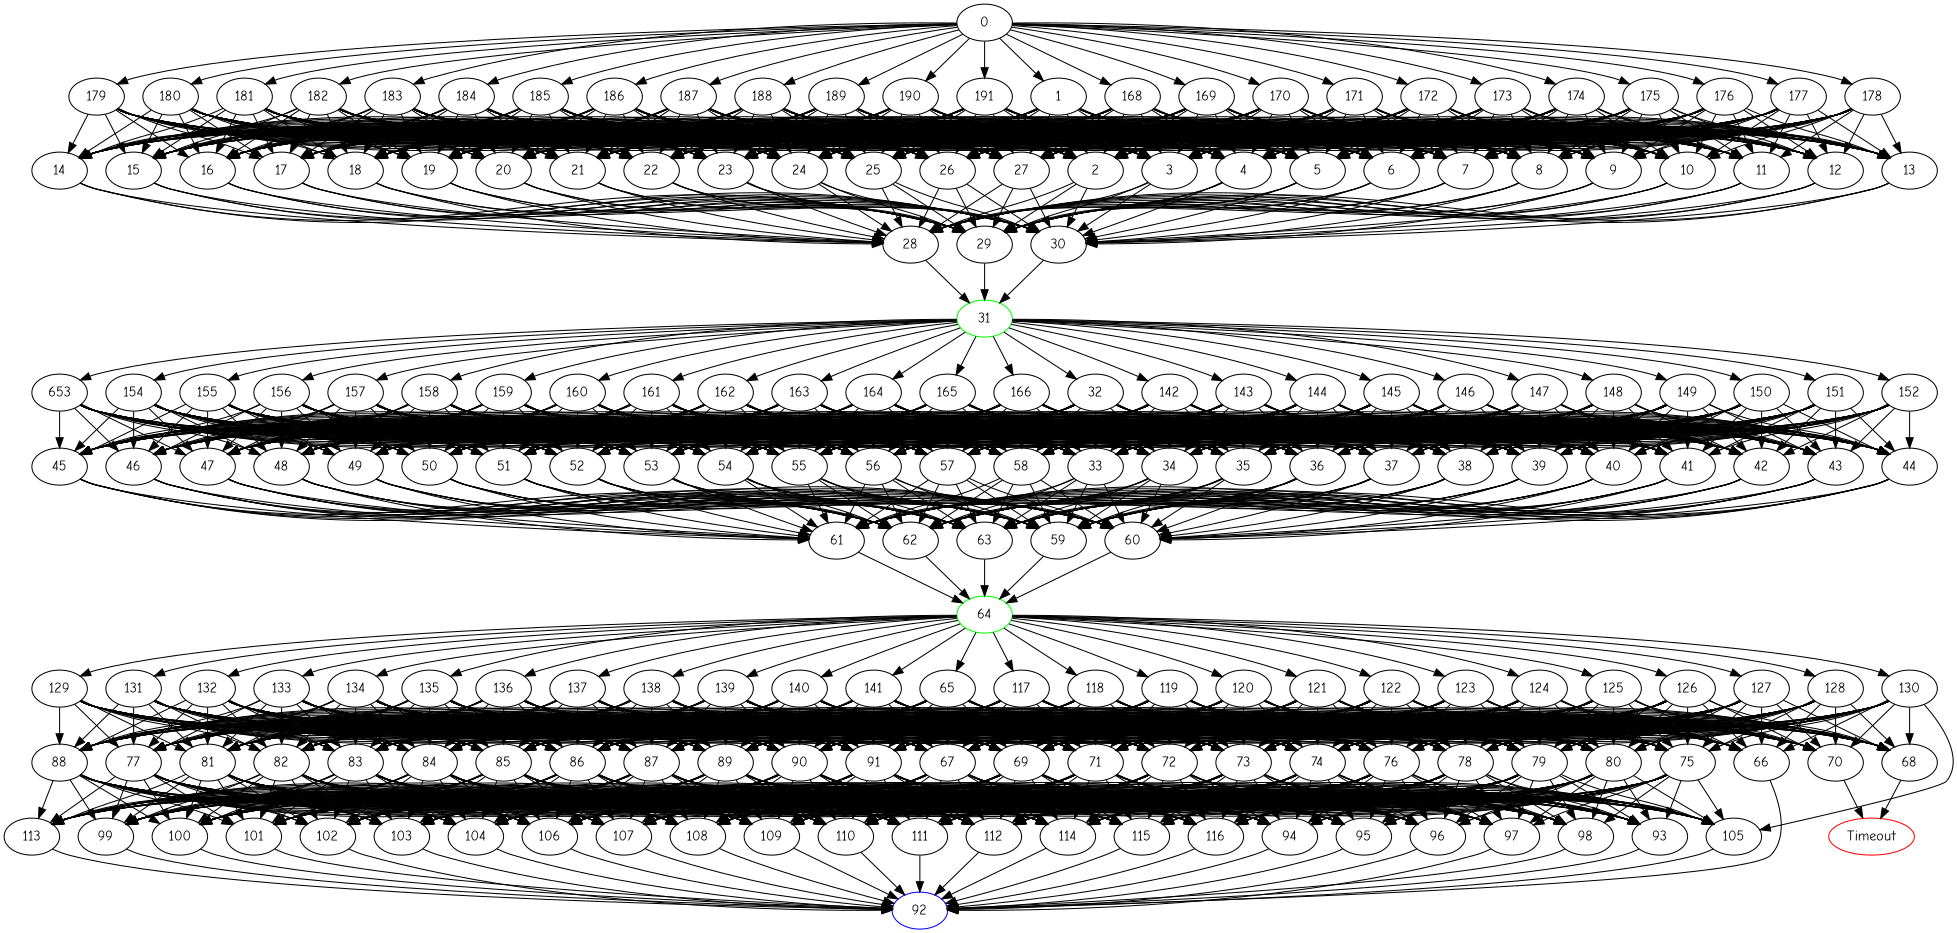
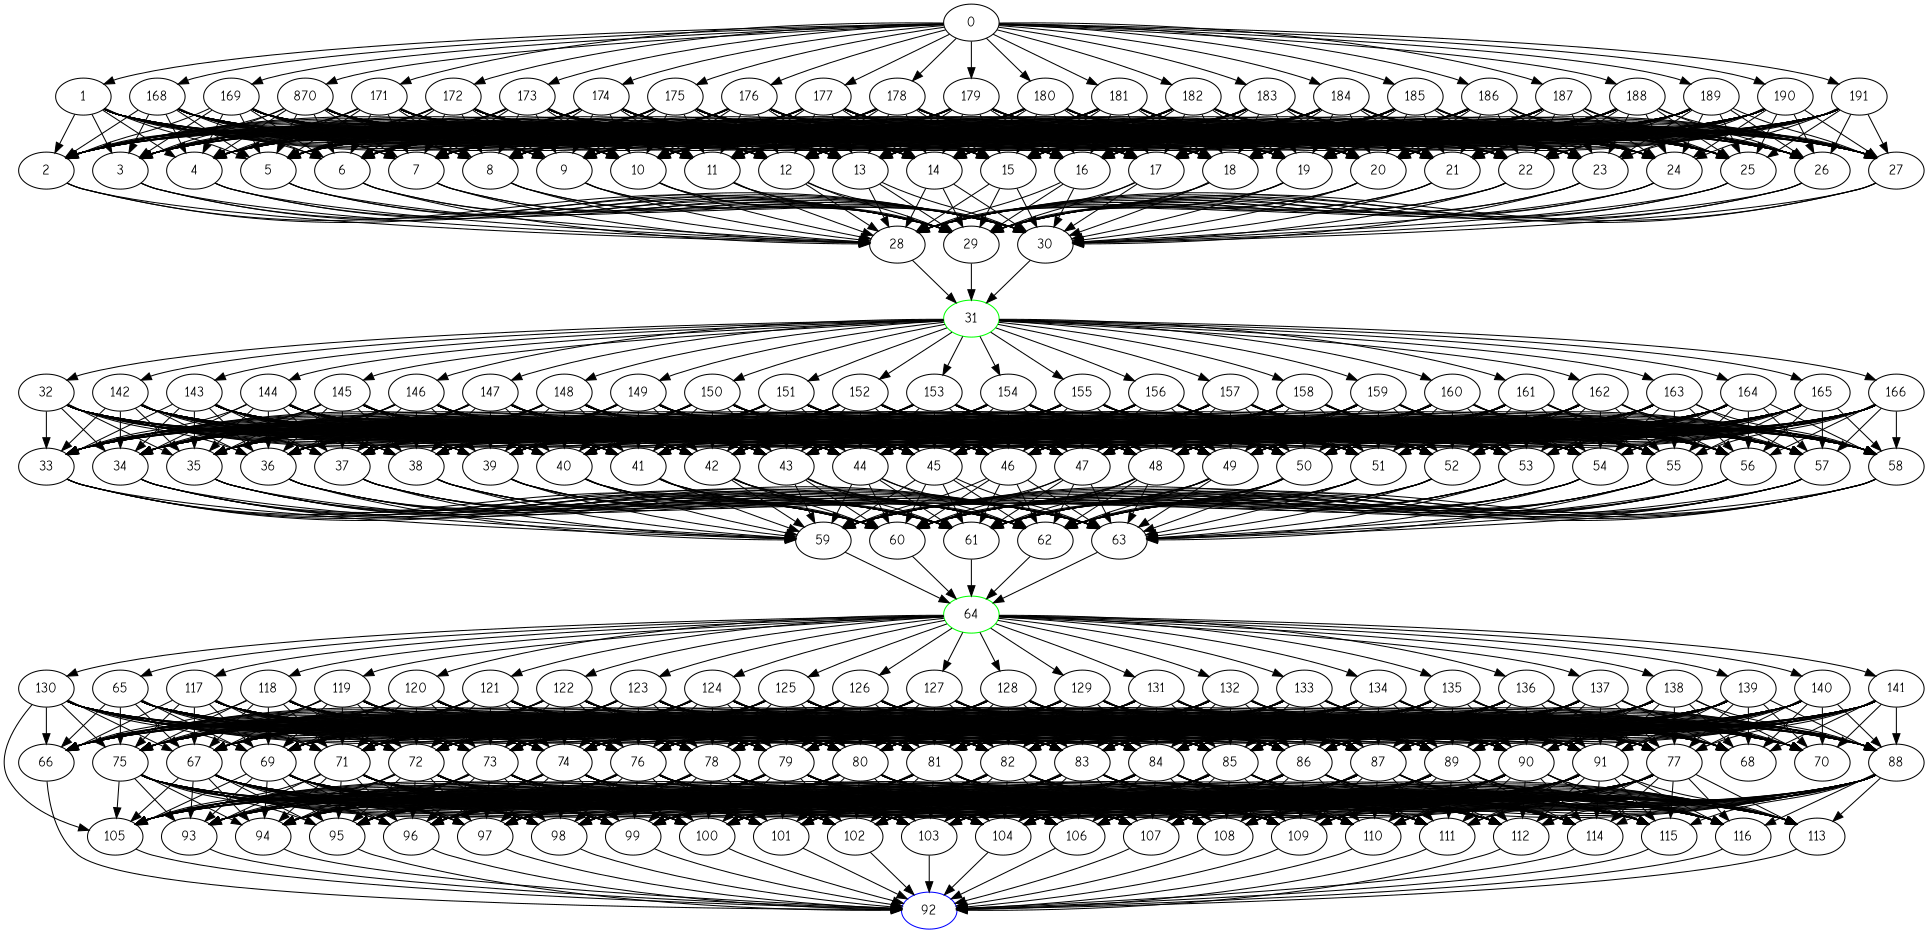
(1281, 97) -> (305, 97)
(60, 393) -> (934, 393)
(1872, 837) -> none
